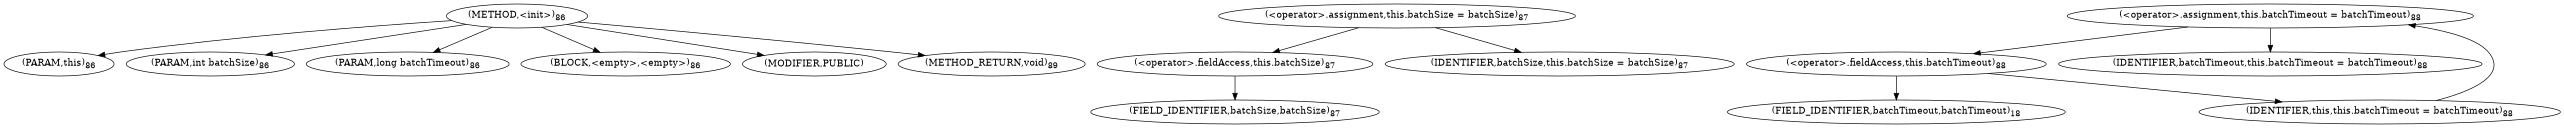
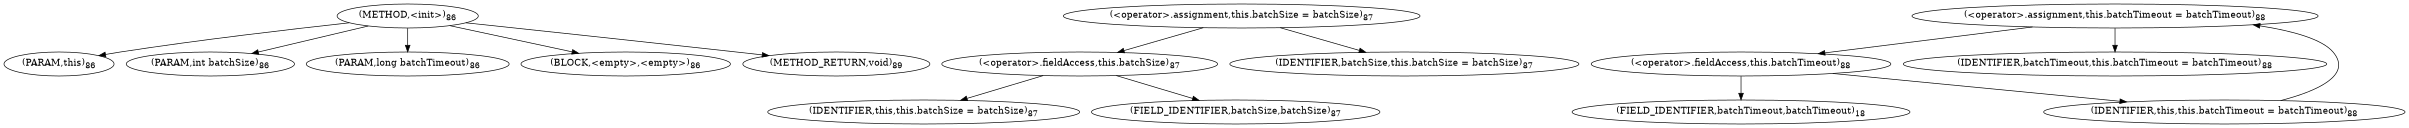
(814, 64) -> none
none -> (924, 112)
